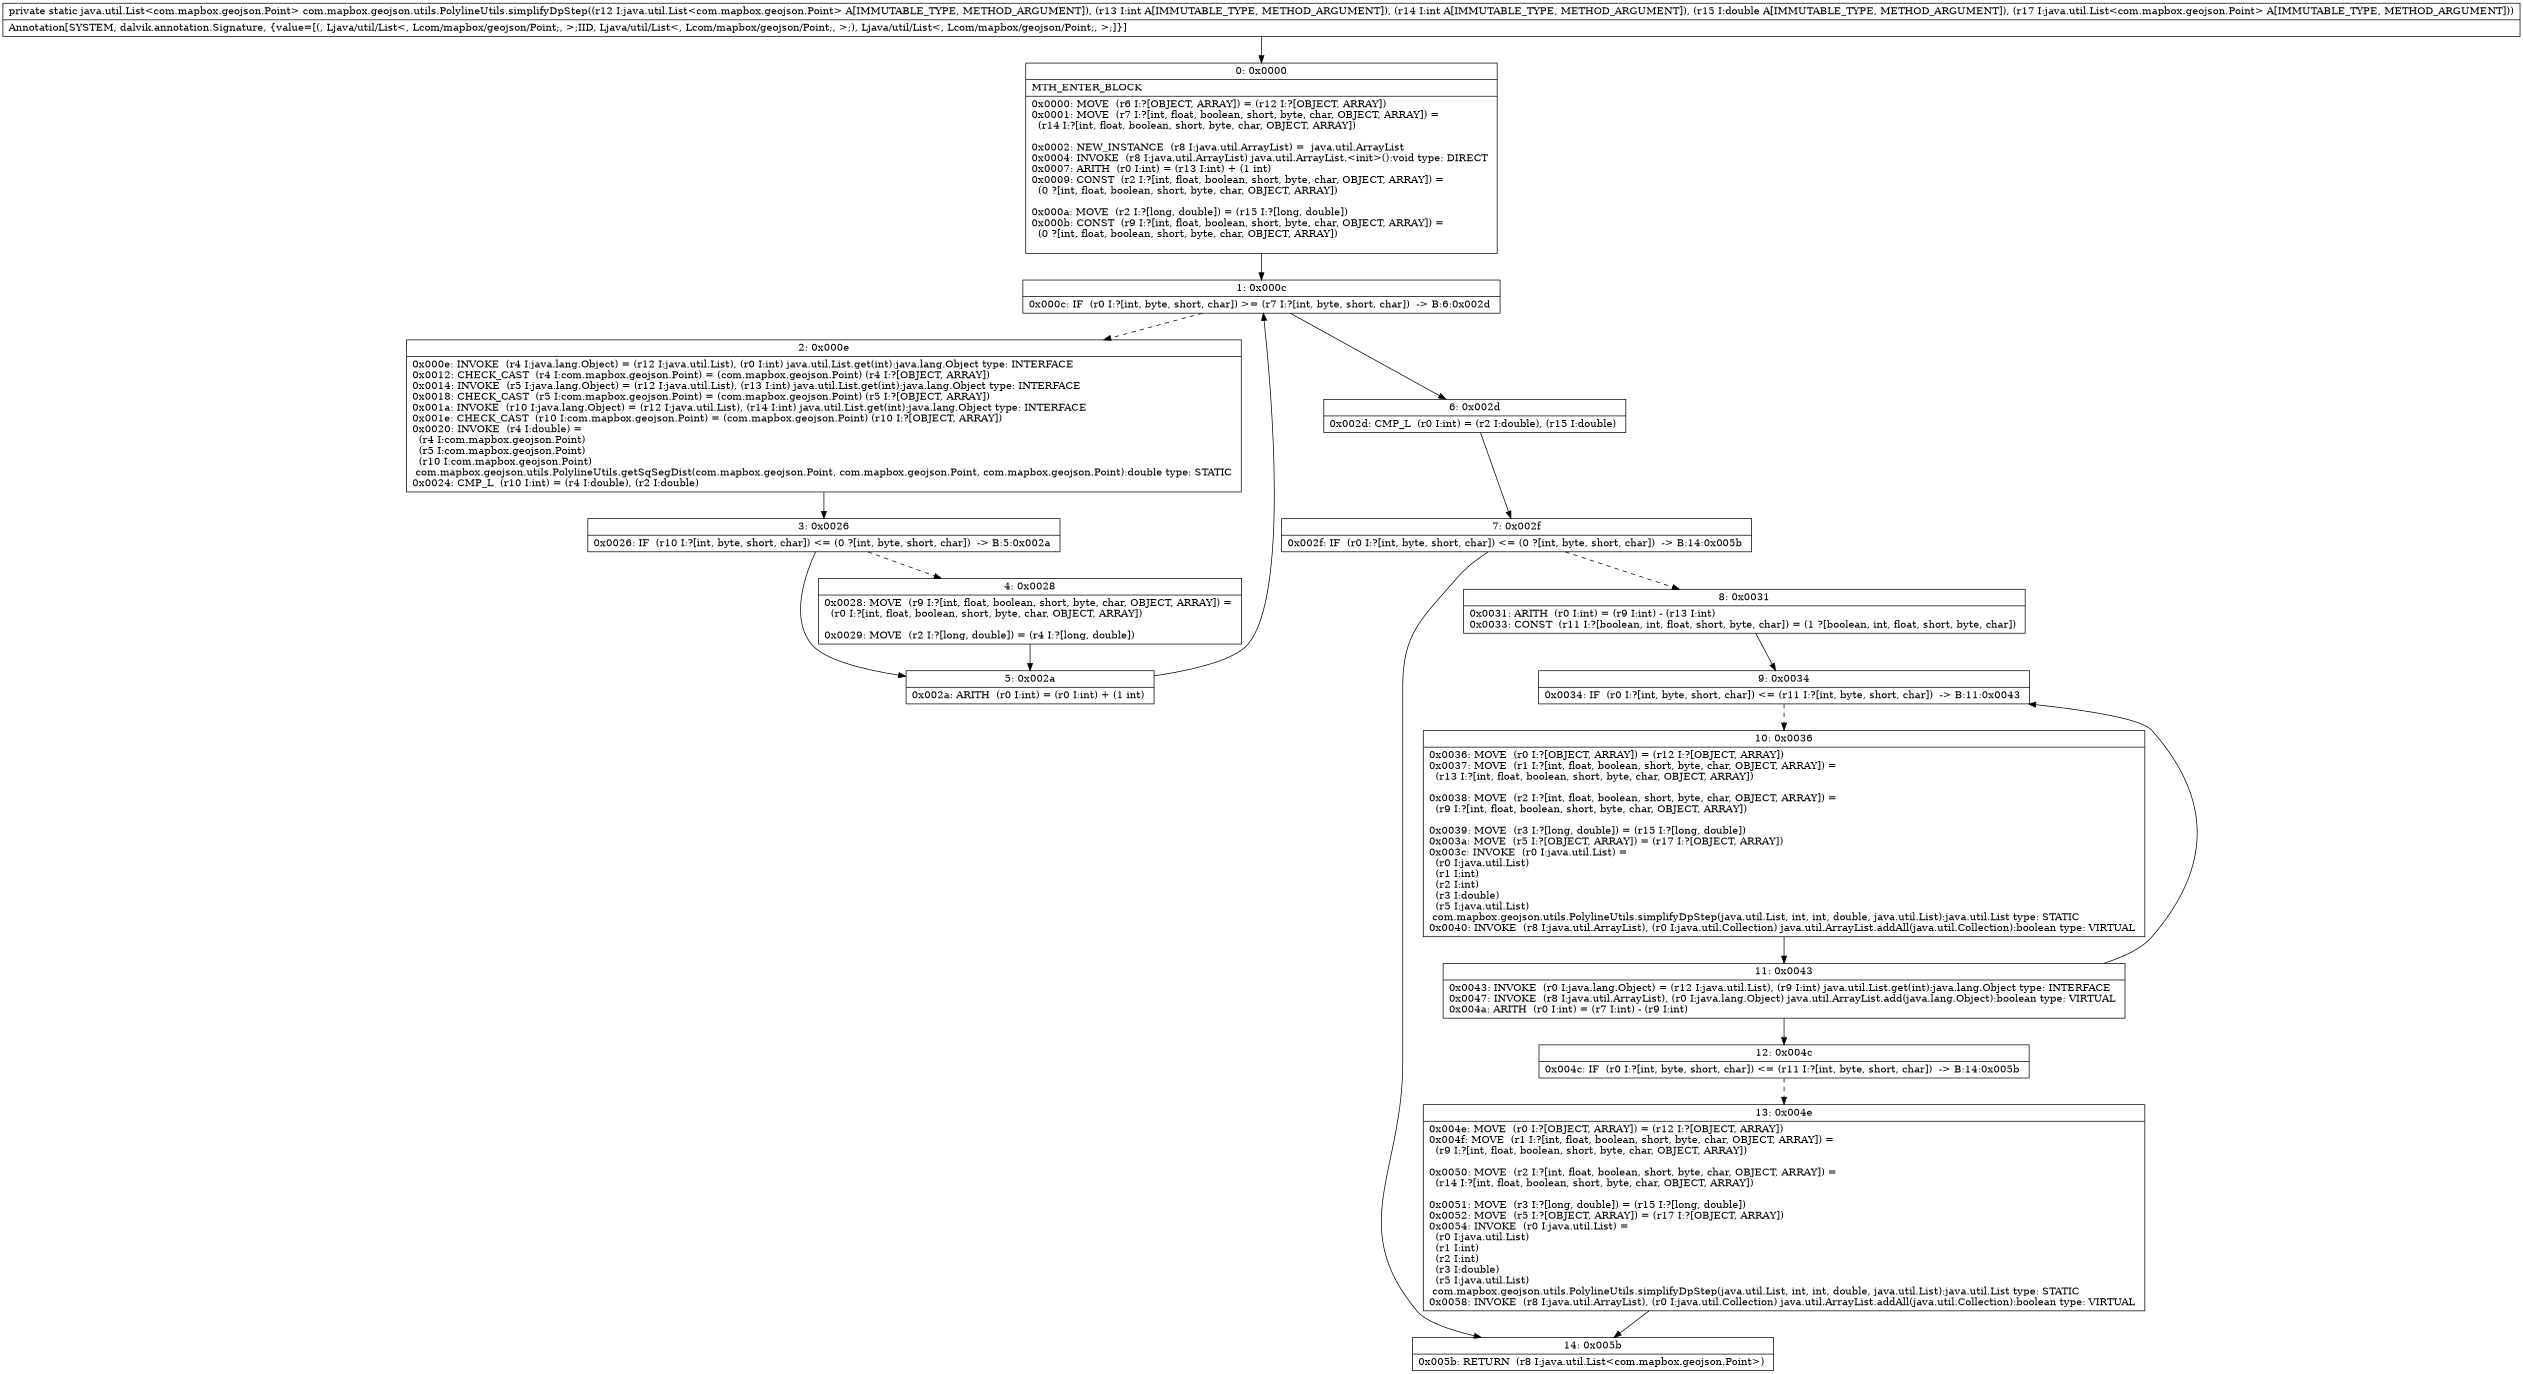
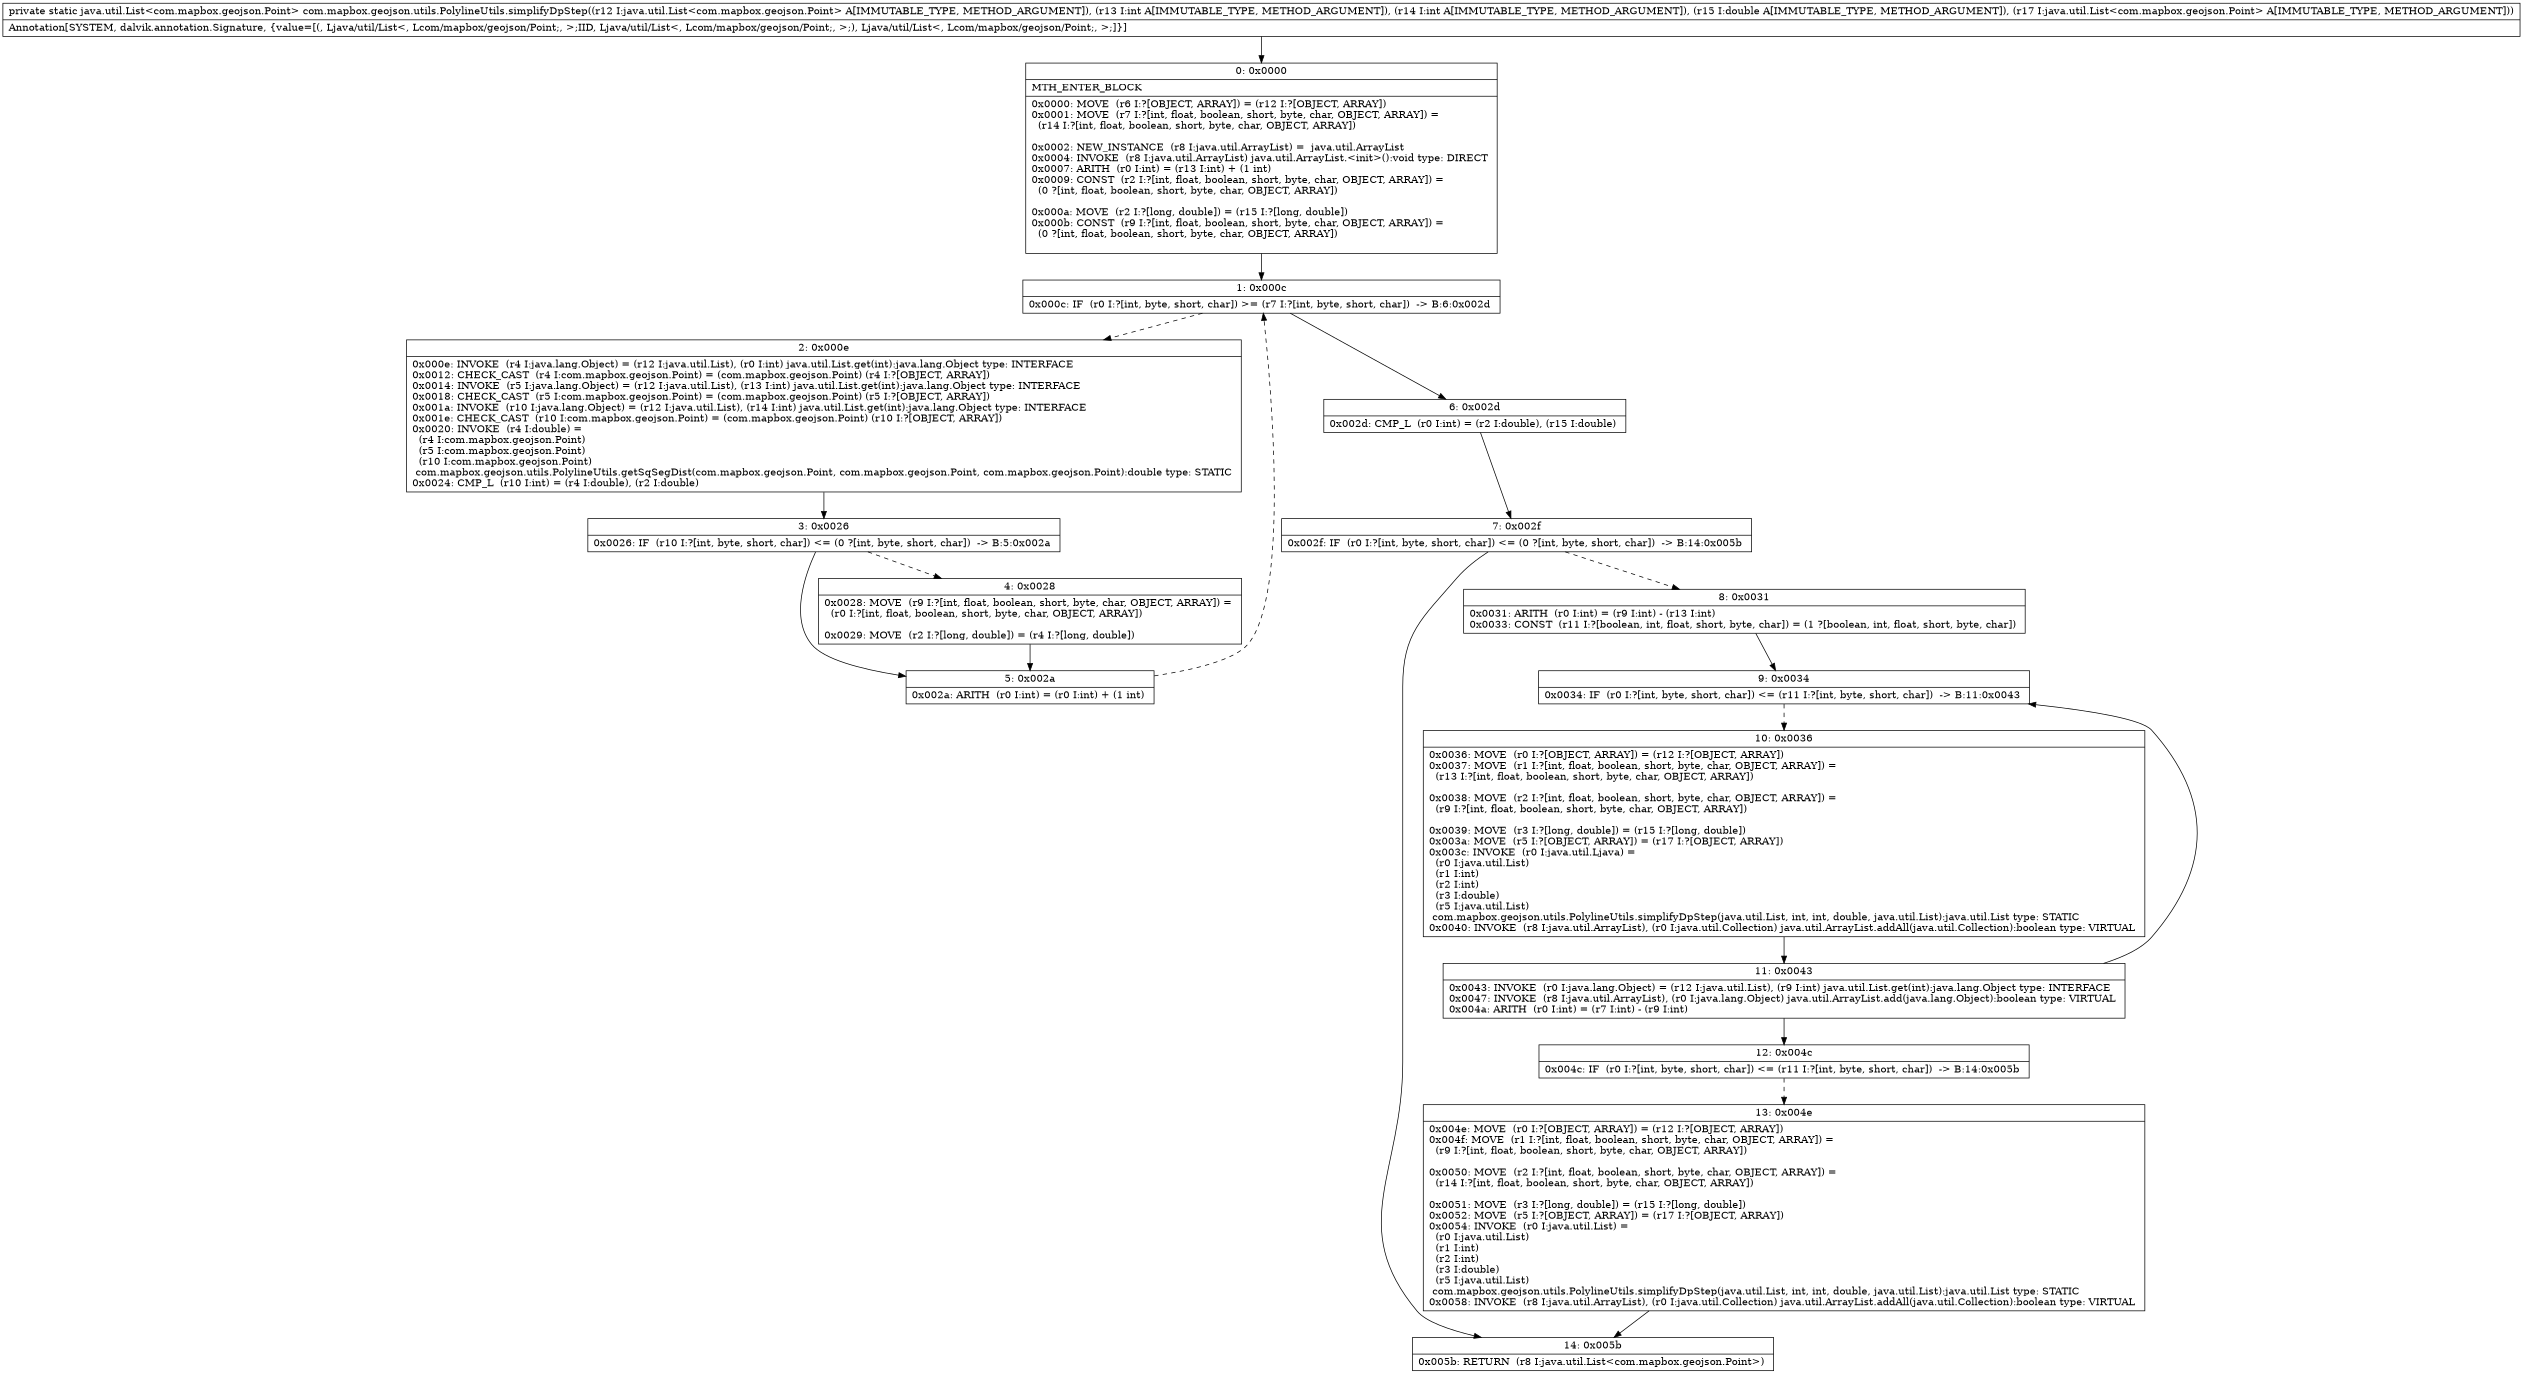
(1273, 534) -> (1273, 534)
(1530, 852) -> (1534, 852)
